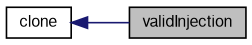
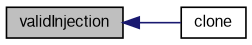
(109, 23) -> (160, 23)
